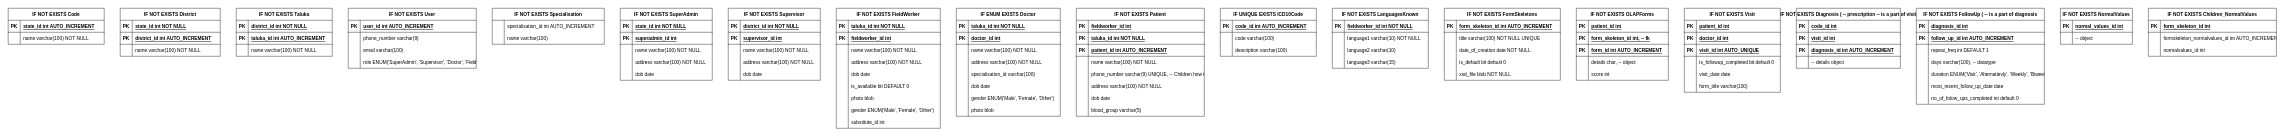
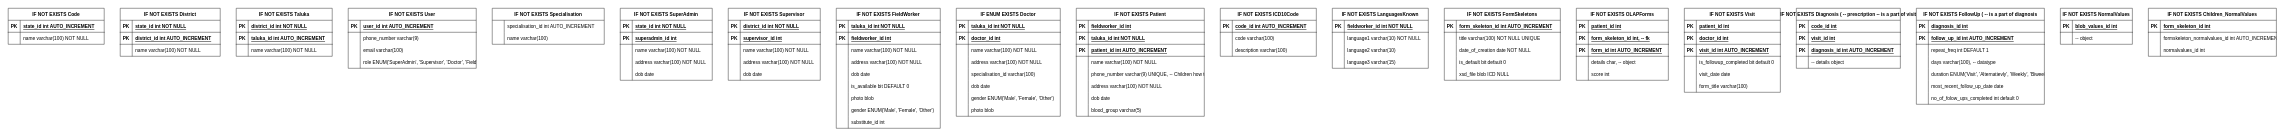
(1268, 14) -> (1268, 14)
(2099, 26) -> (2096, 26)
(1728, 50) -> (1732, 50)
(1485, 74) -> (1485, 74)
